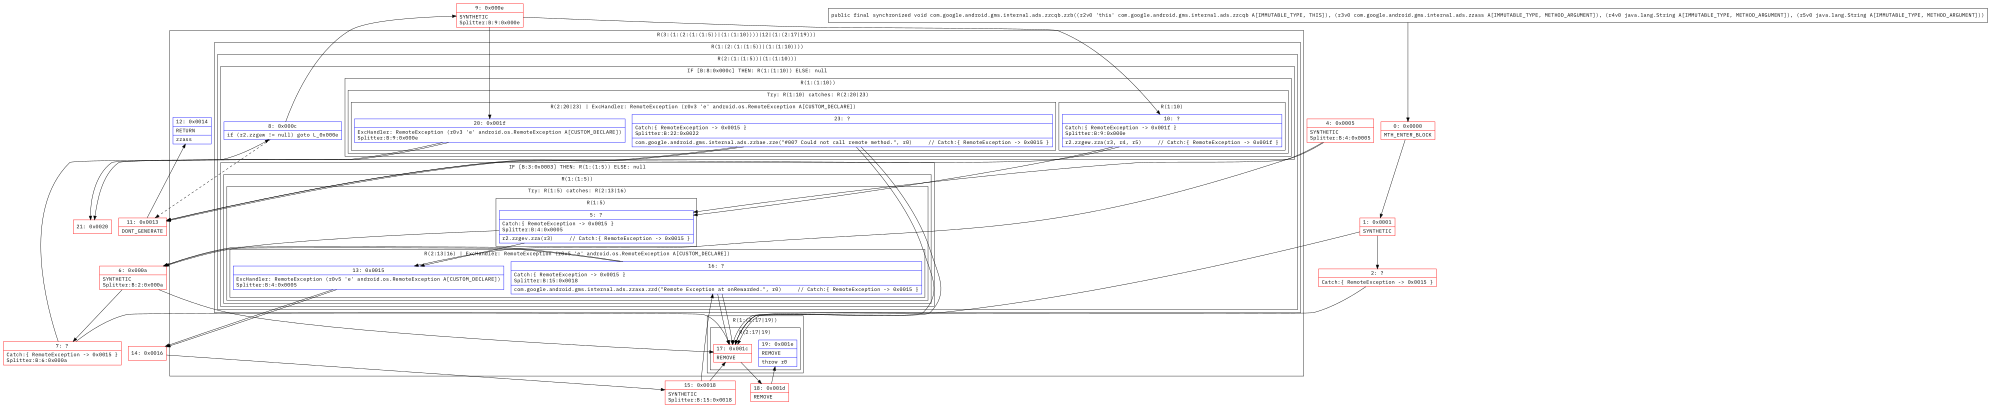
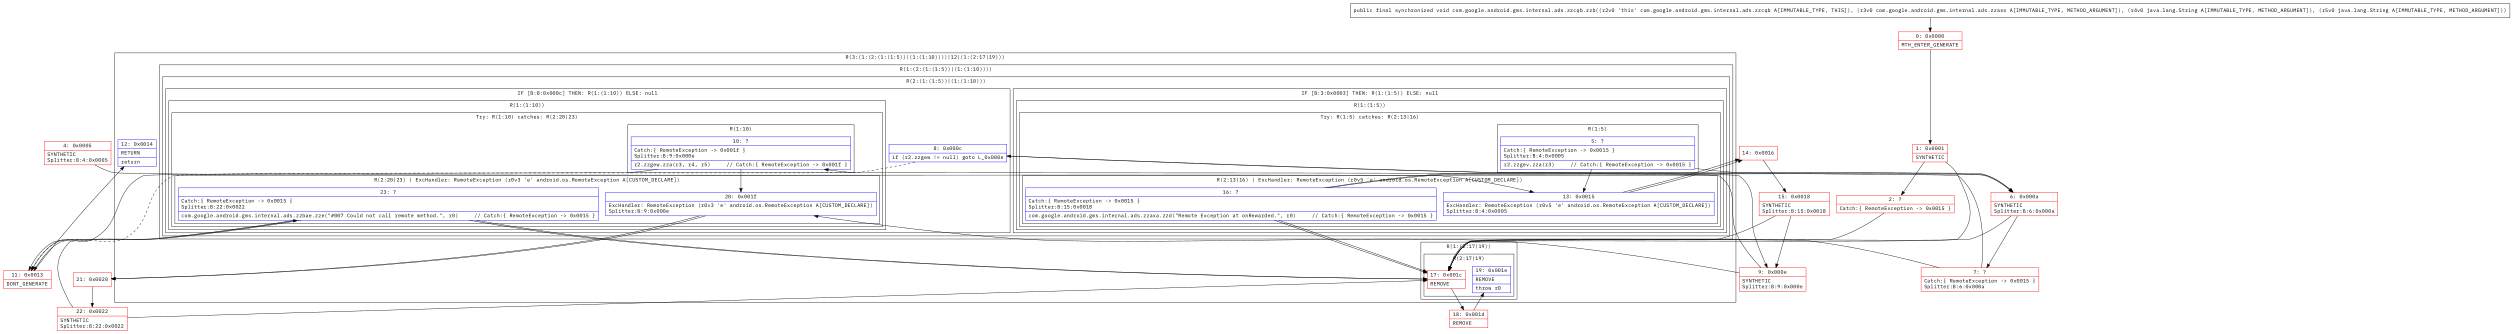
(1408, 135) -> (1930, 45)
(184, 139) -> (131, 162)
(1012, 173) -> none
(854, 194) -> (741, 179)
(133, 285) -> (2024, 211)
none -> (92, 319)
(705, 345) -> (1785, 236)
